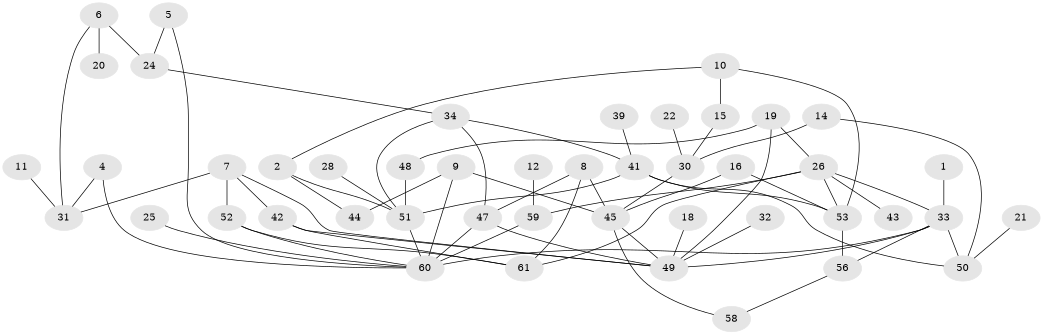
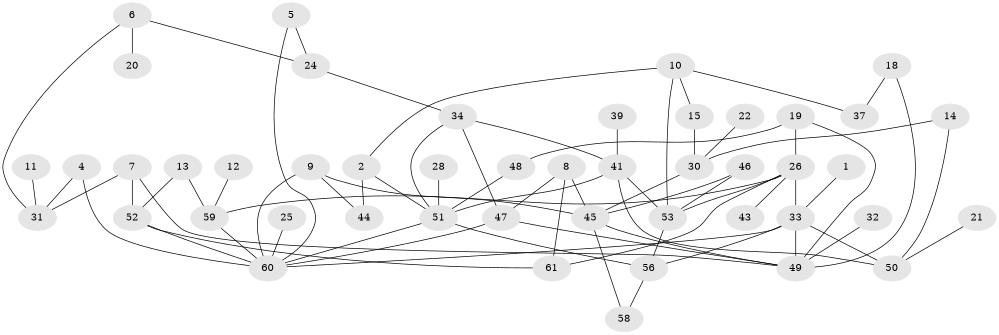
none -> (860, 117)
none -> (183, 167)
(736, 167) -> (745, 167)
(278, 218) -> none
none -> (543, 247)
